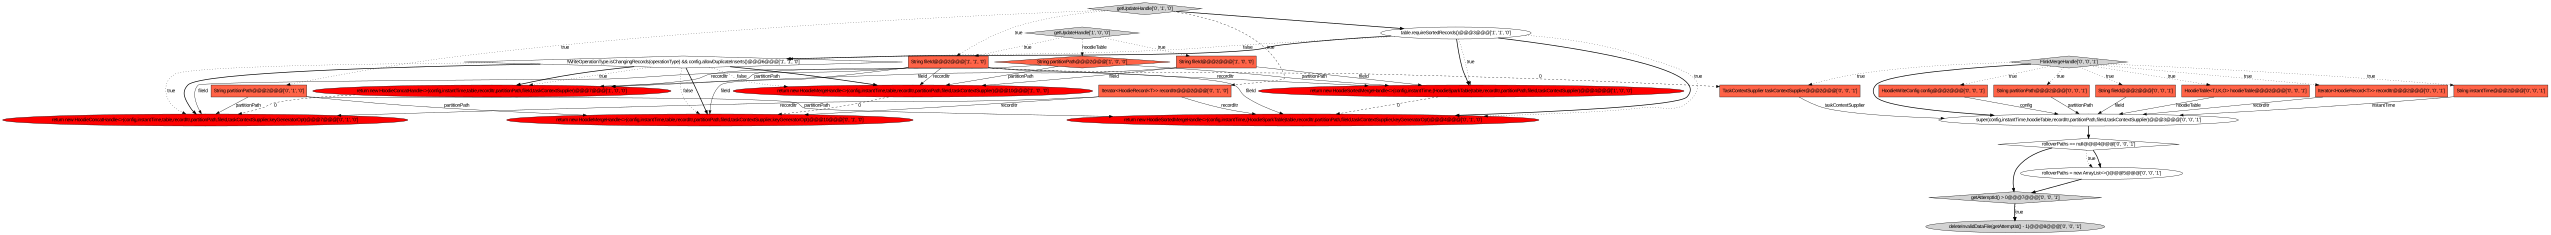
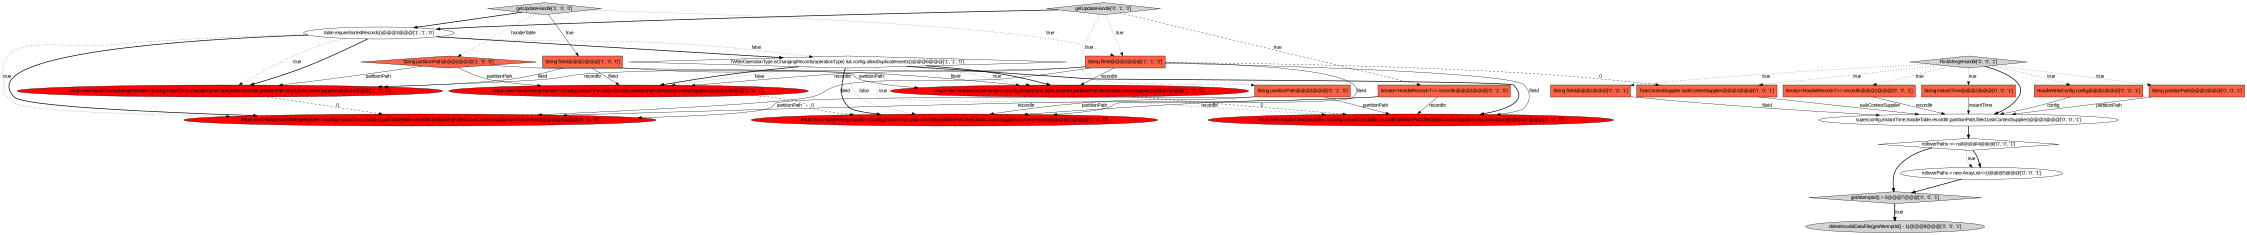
none -> (469, 20)
(1143, 46) -> (562, 34)
(2246, 91) -> none
